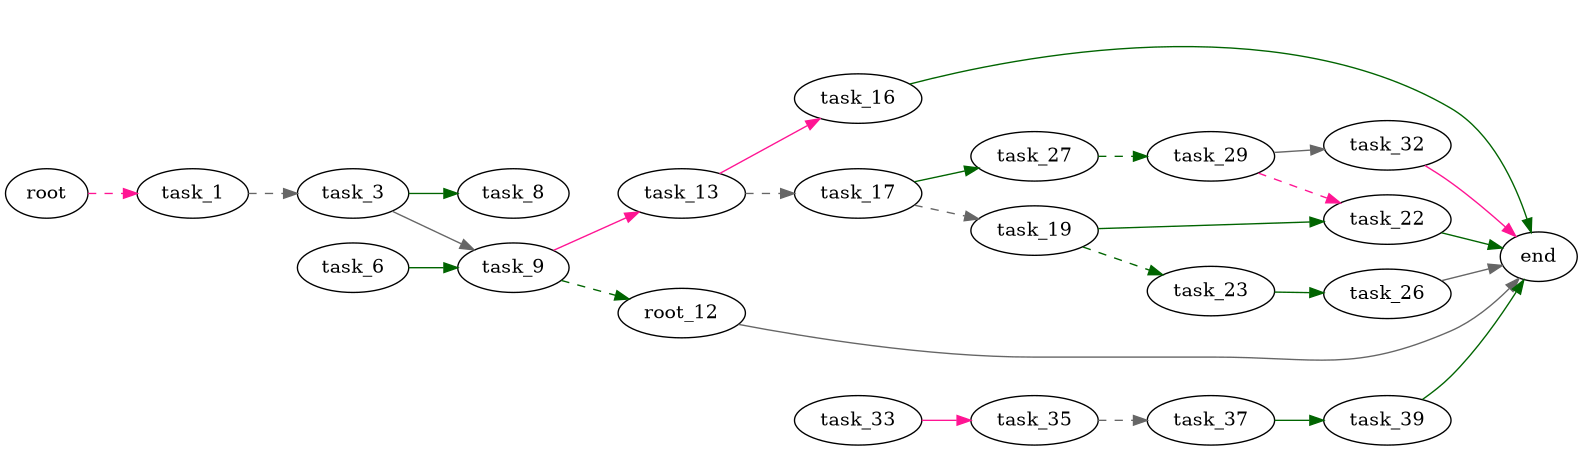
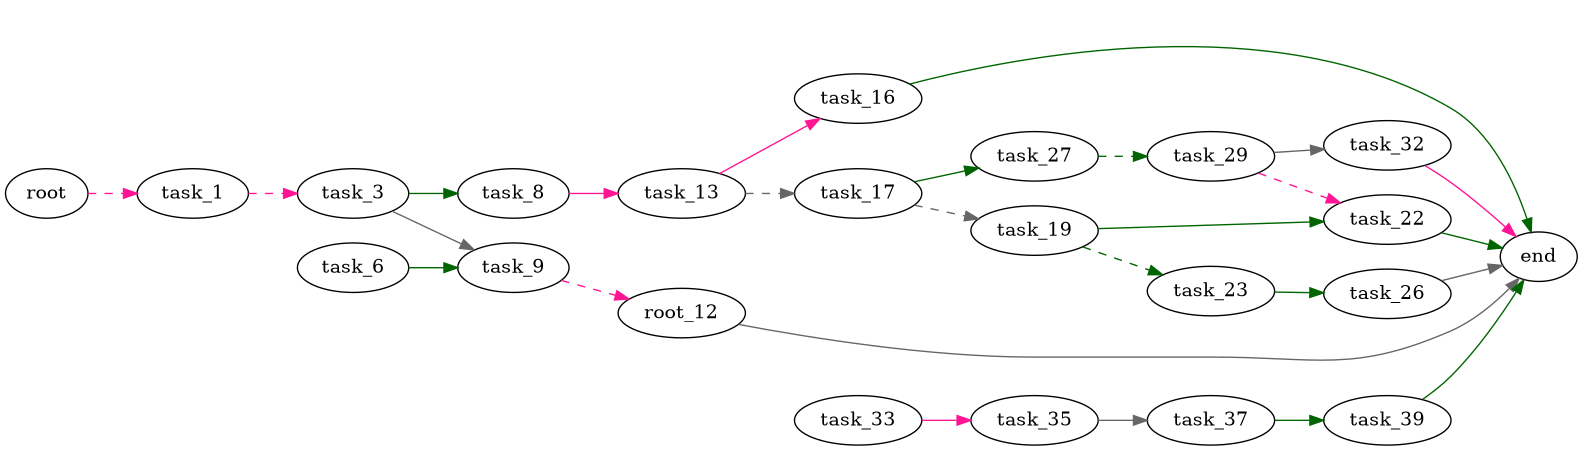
(266, 193) -> (266, 193)
(590, 234) -> (587, 193)
(588, 288) -> (588, 288)
(1116, 420) -> (1116, 420)
